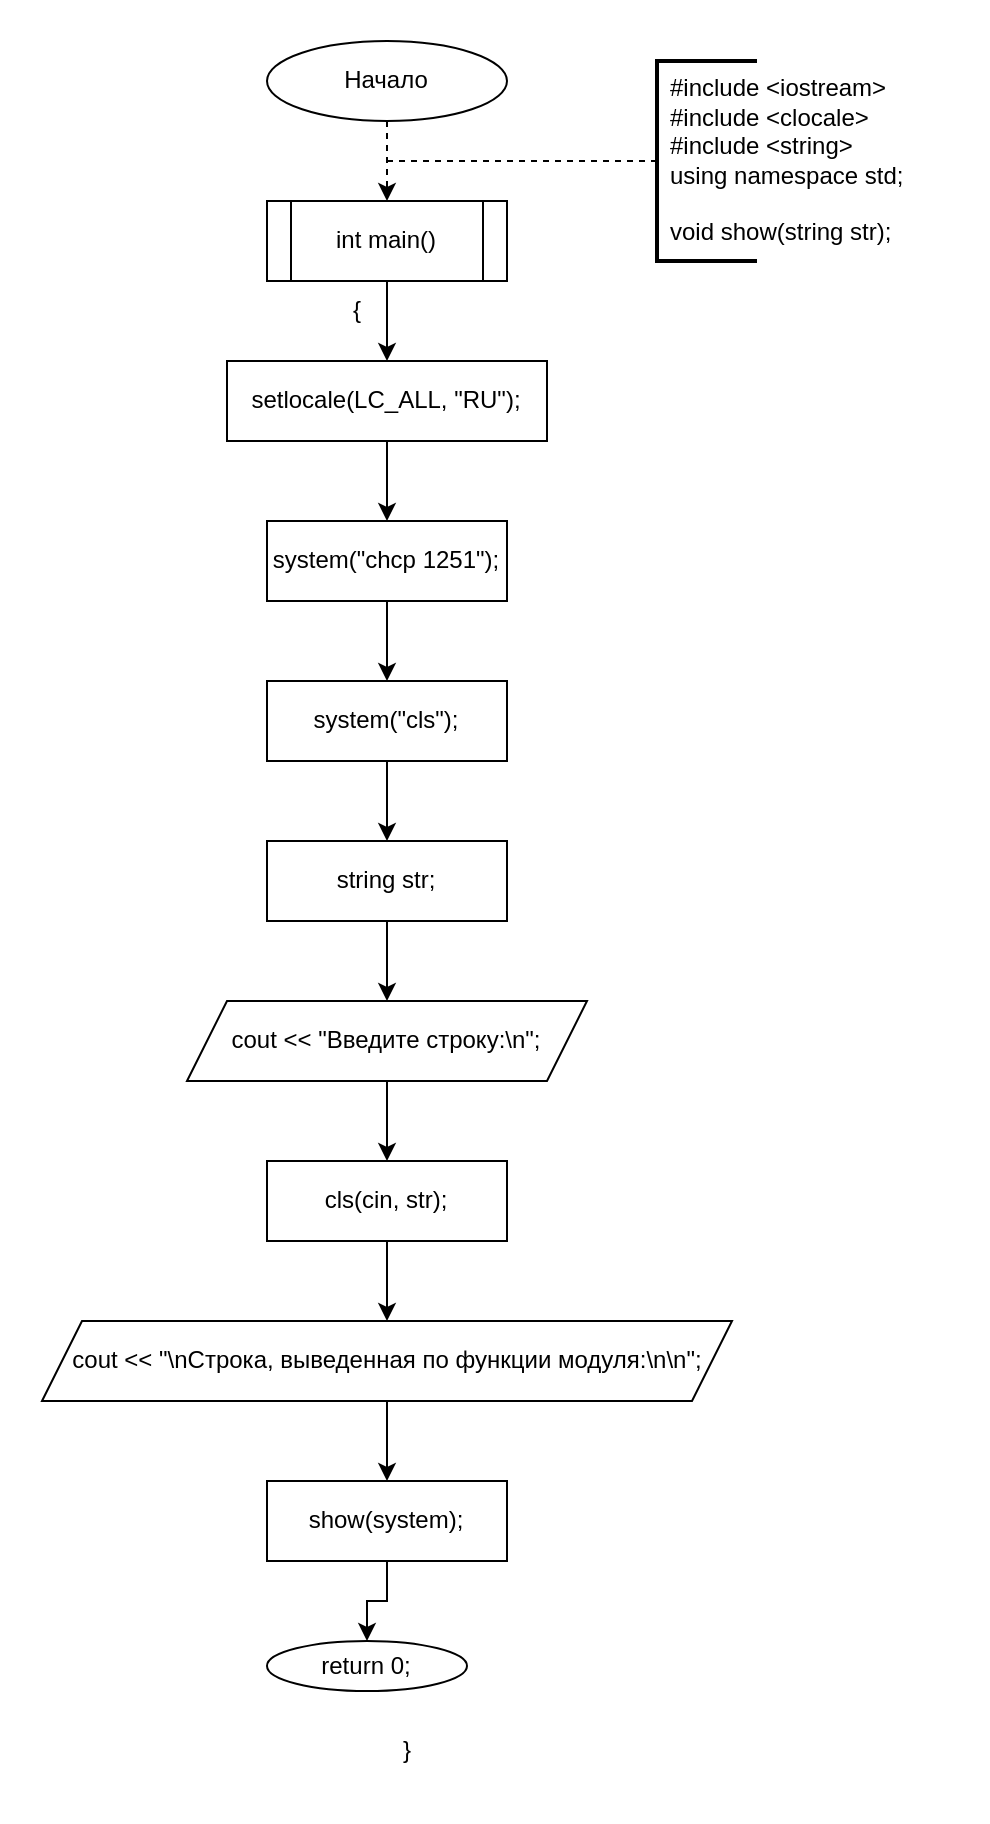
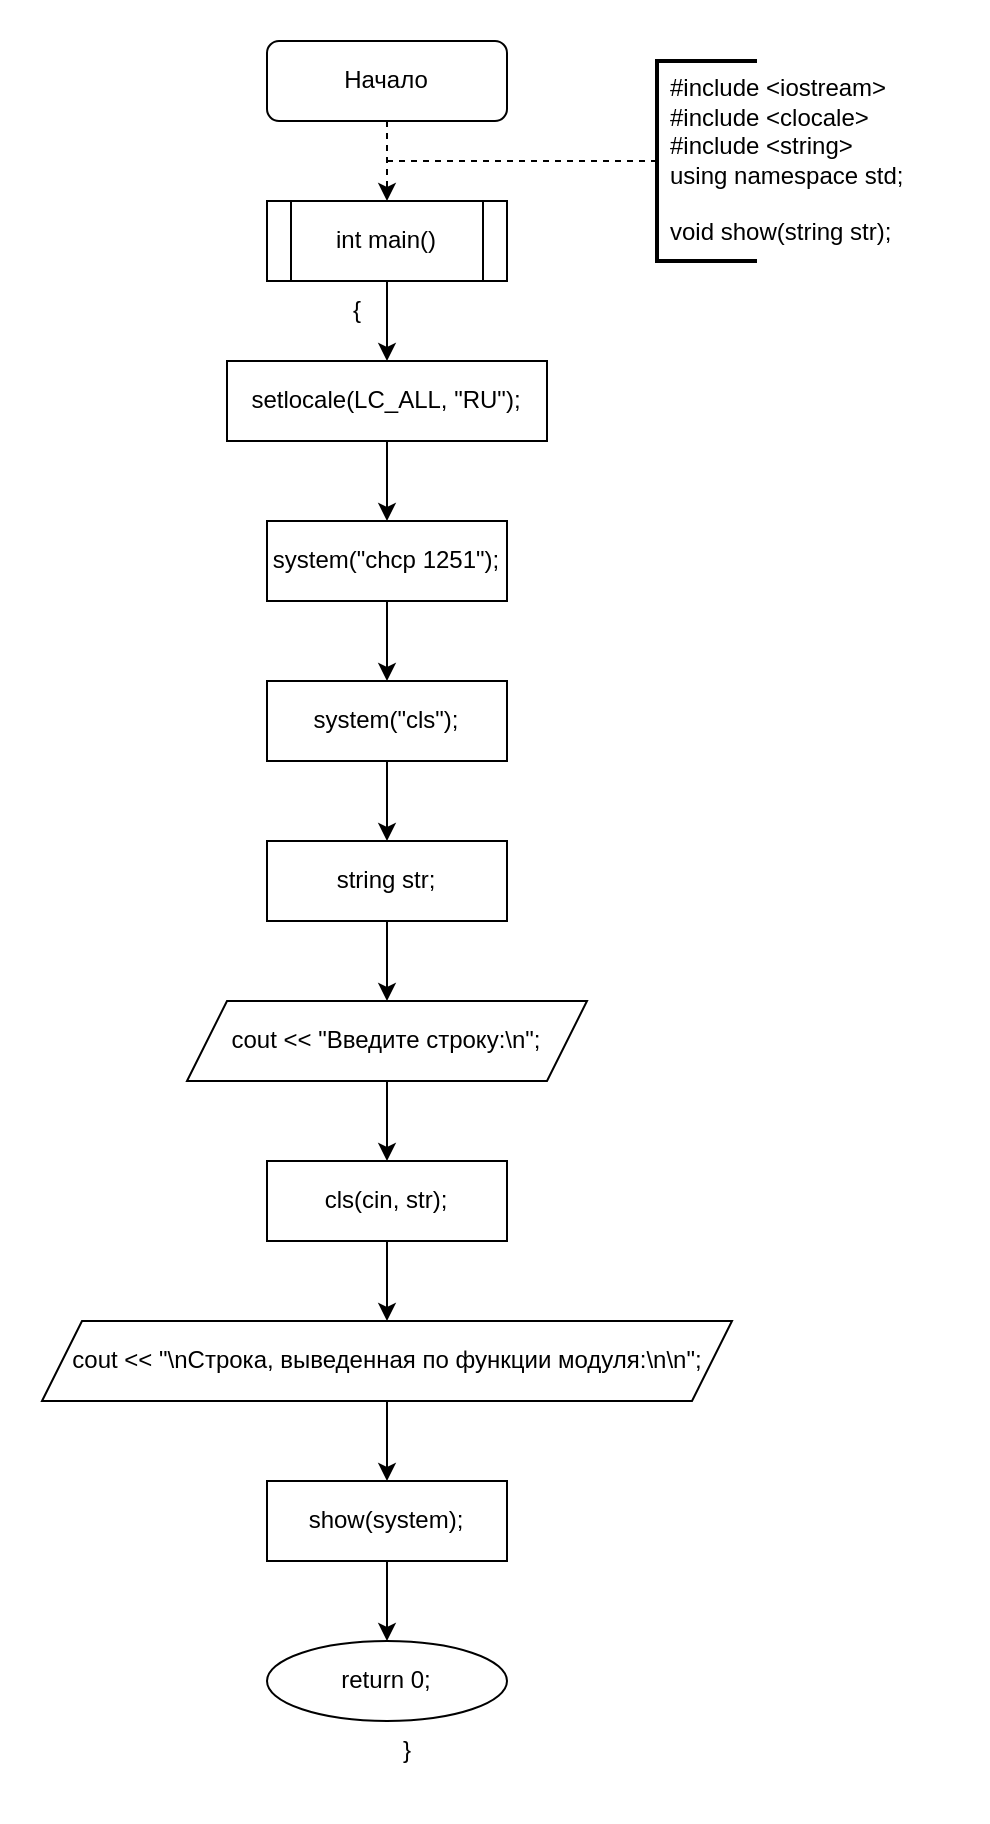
(387, 81) -> (387, 81)
(367, 1666) -> (387, 1681)
